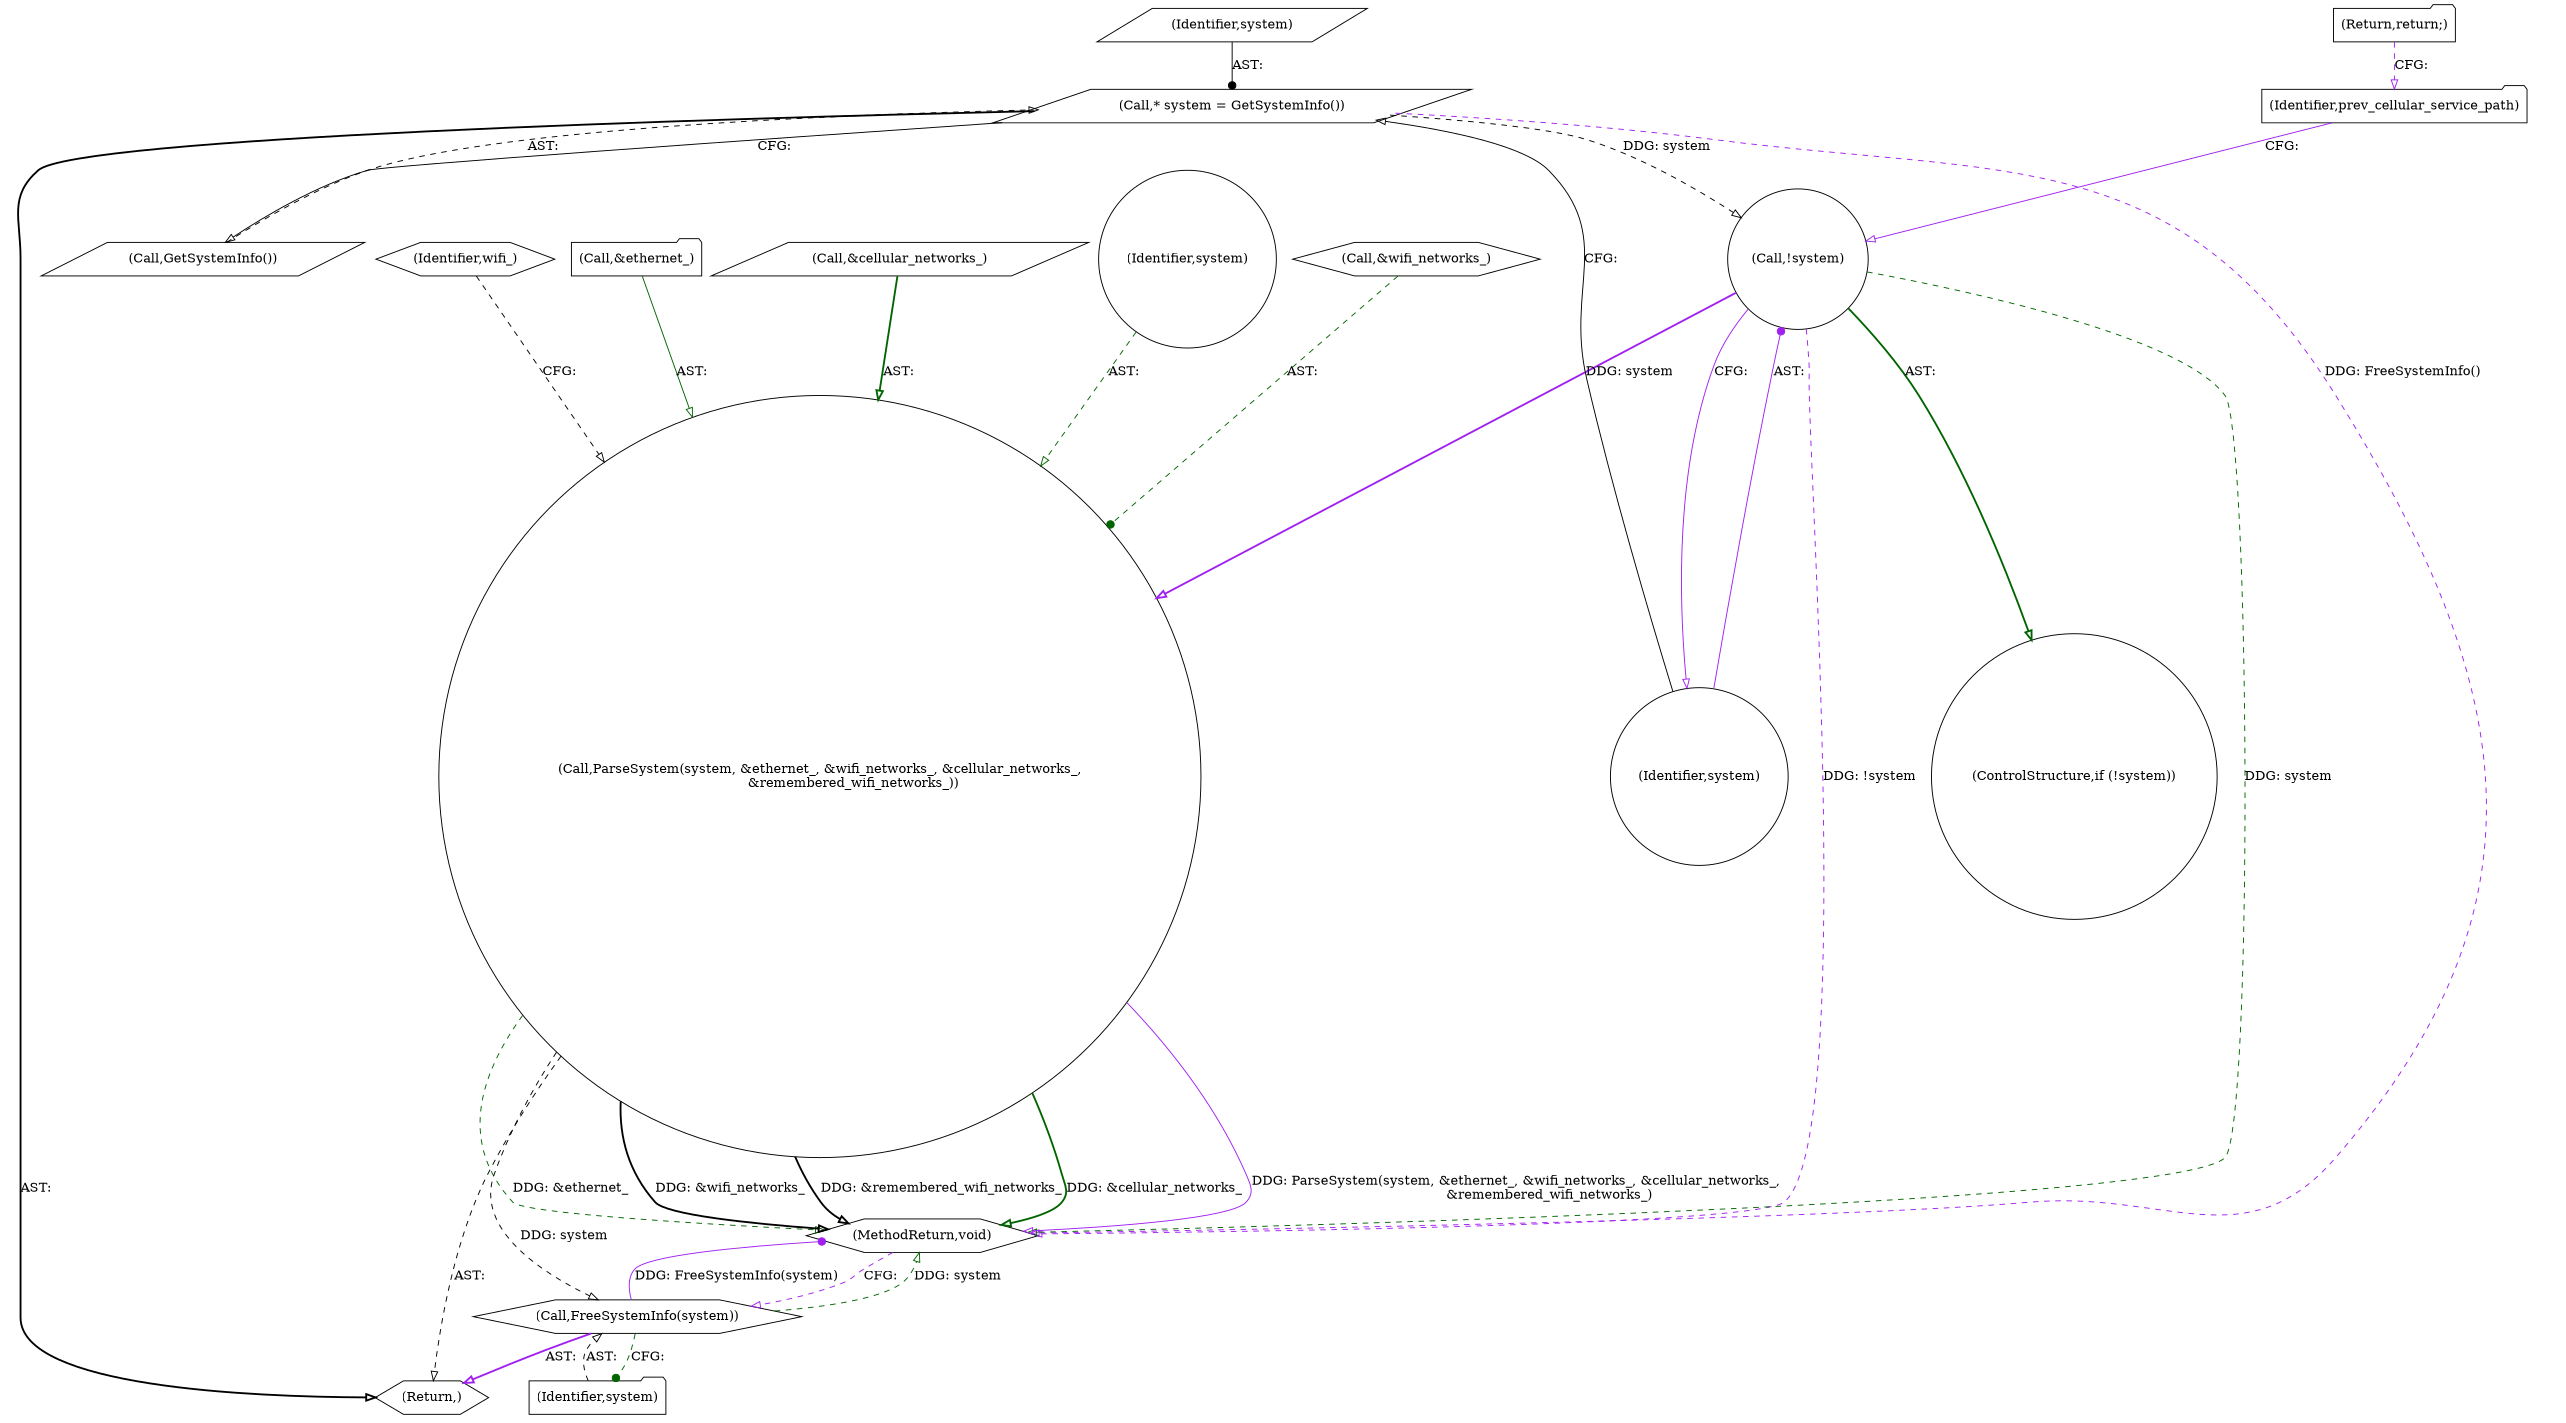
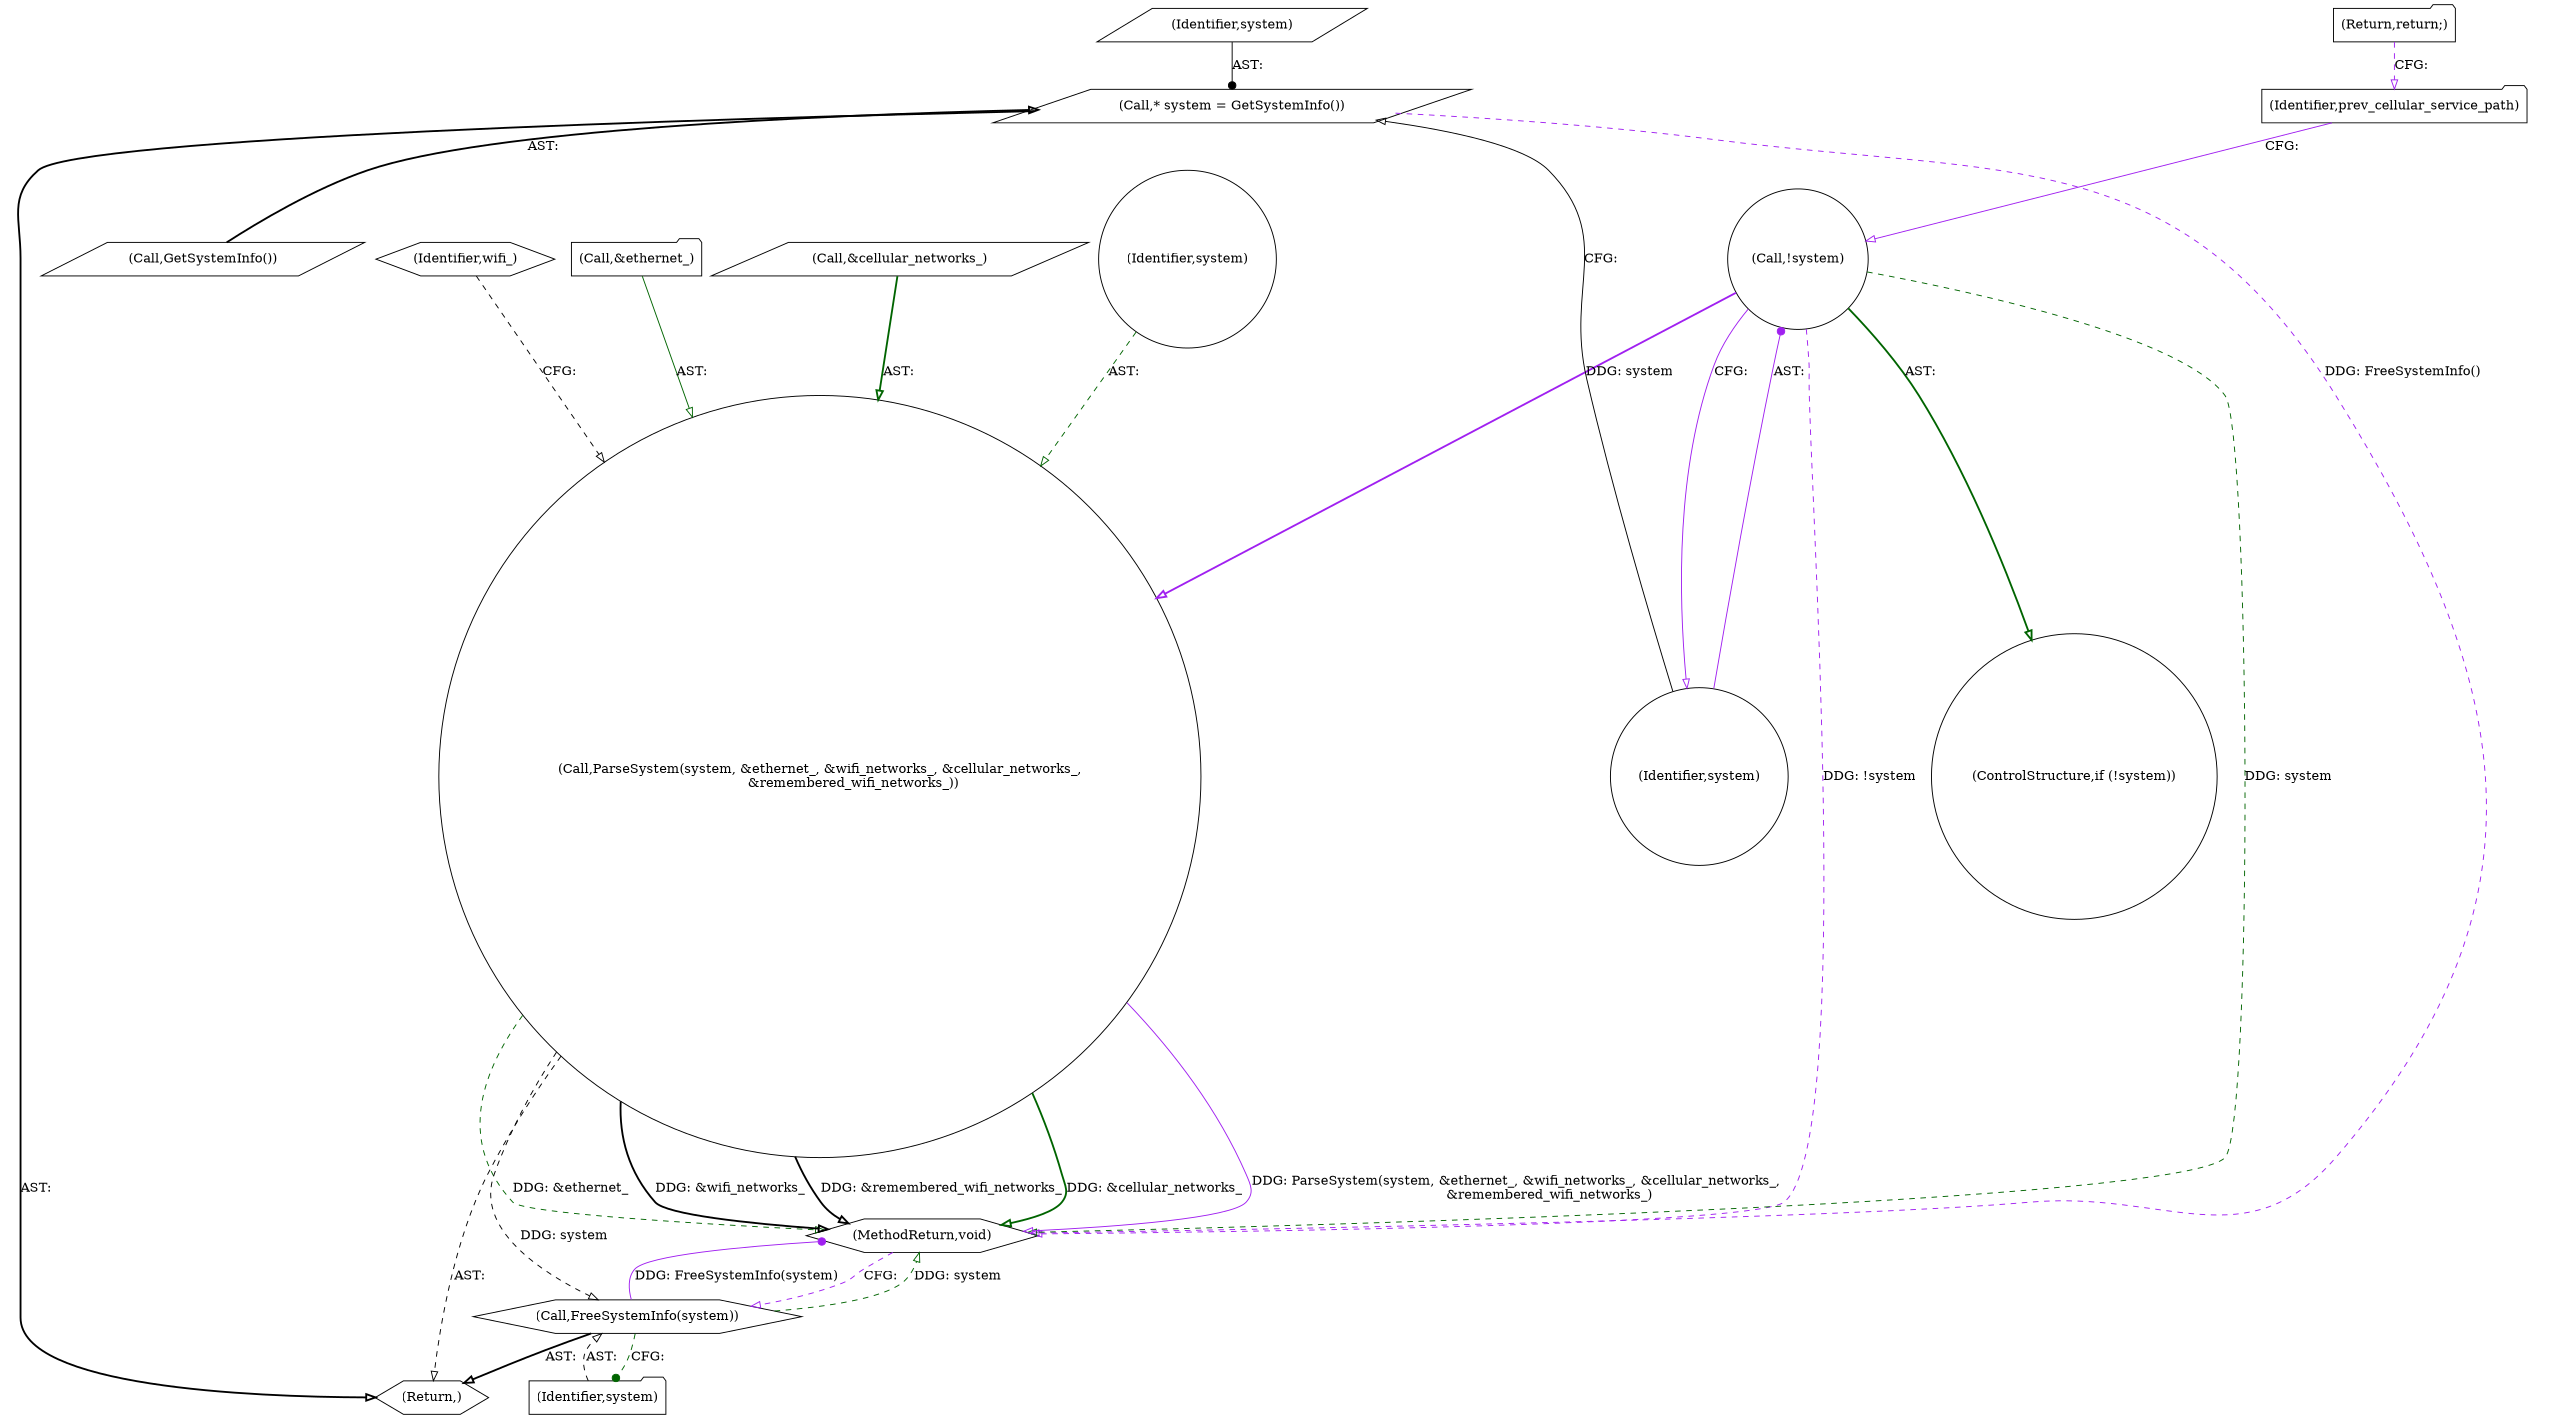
(617, 131) -> (617, 131)
(1570, 135) -> none
(610, 150) -> none
(1416, 259) -> none
(532, 1355) -> (532, 1355)
